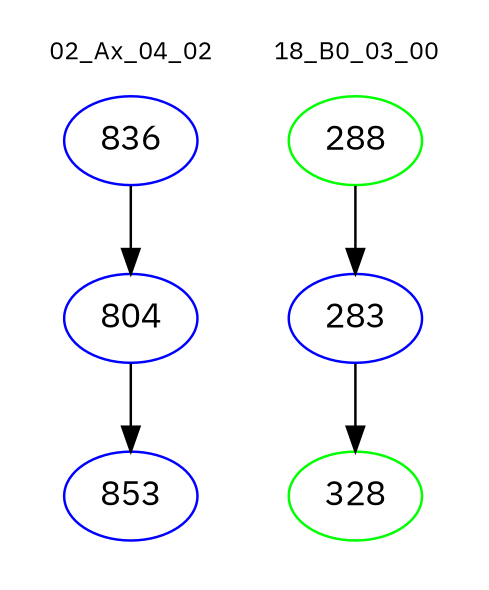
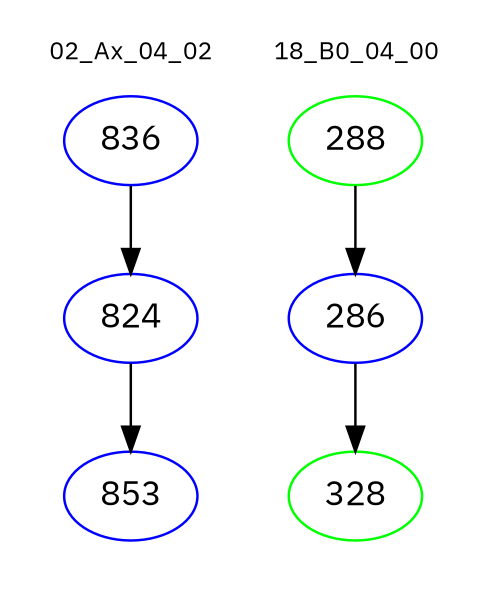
(357, 53) -> (357, 53)
(131, 318) -> (131, 318)
(355, 318) -> (355, 318)
